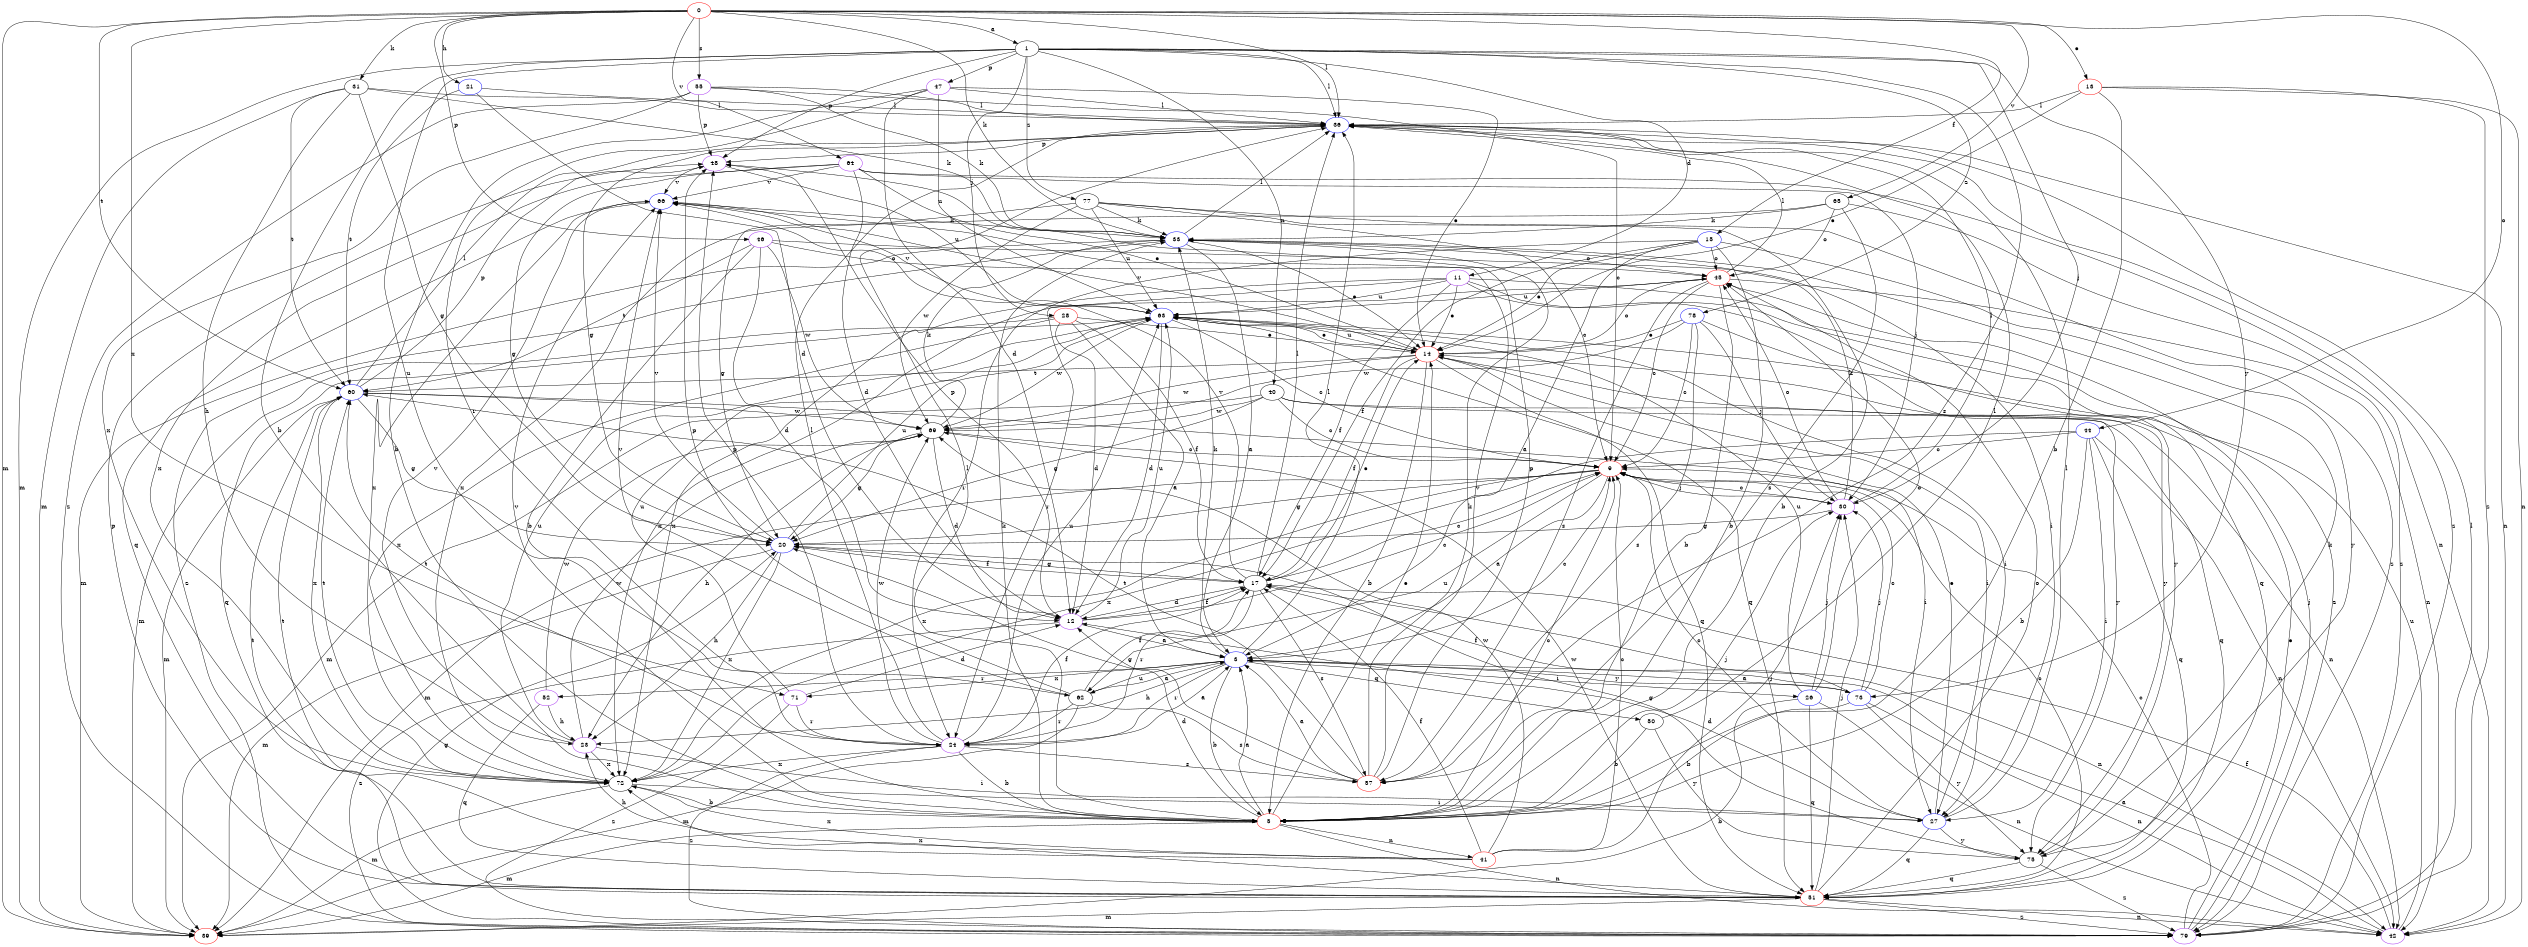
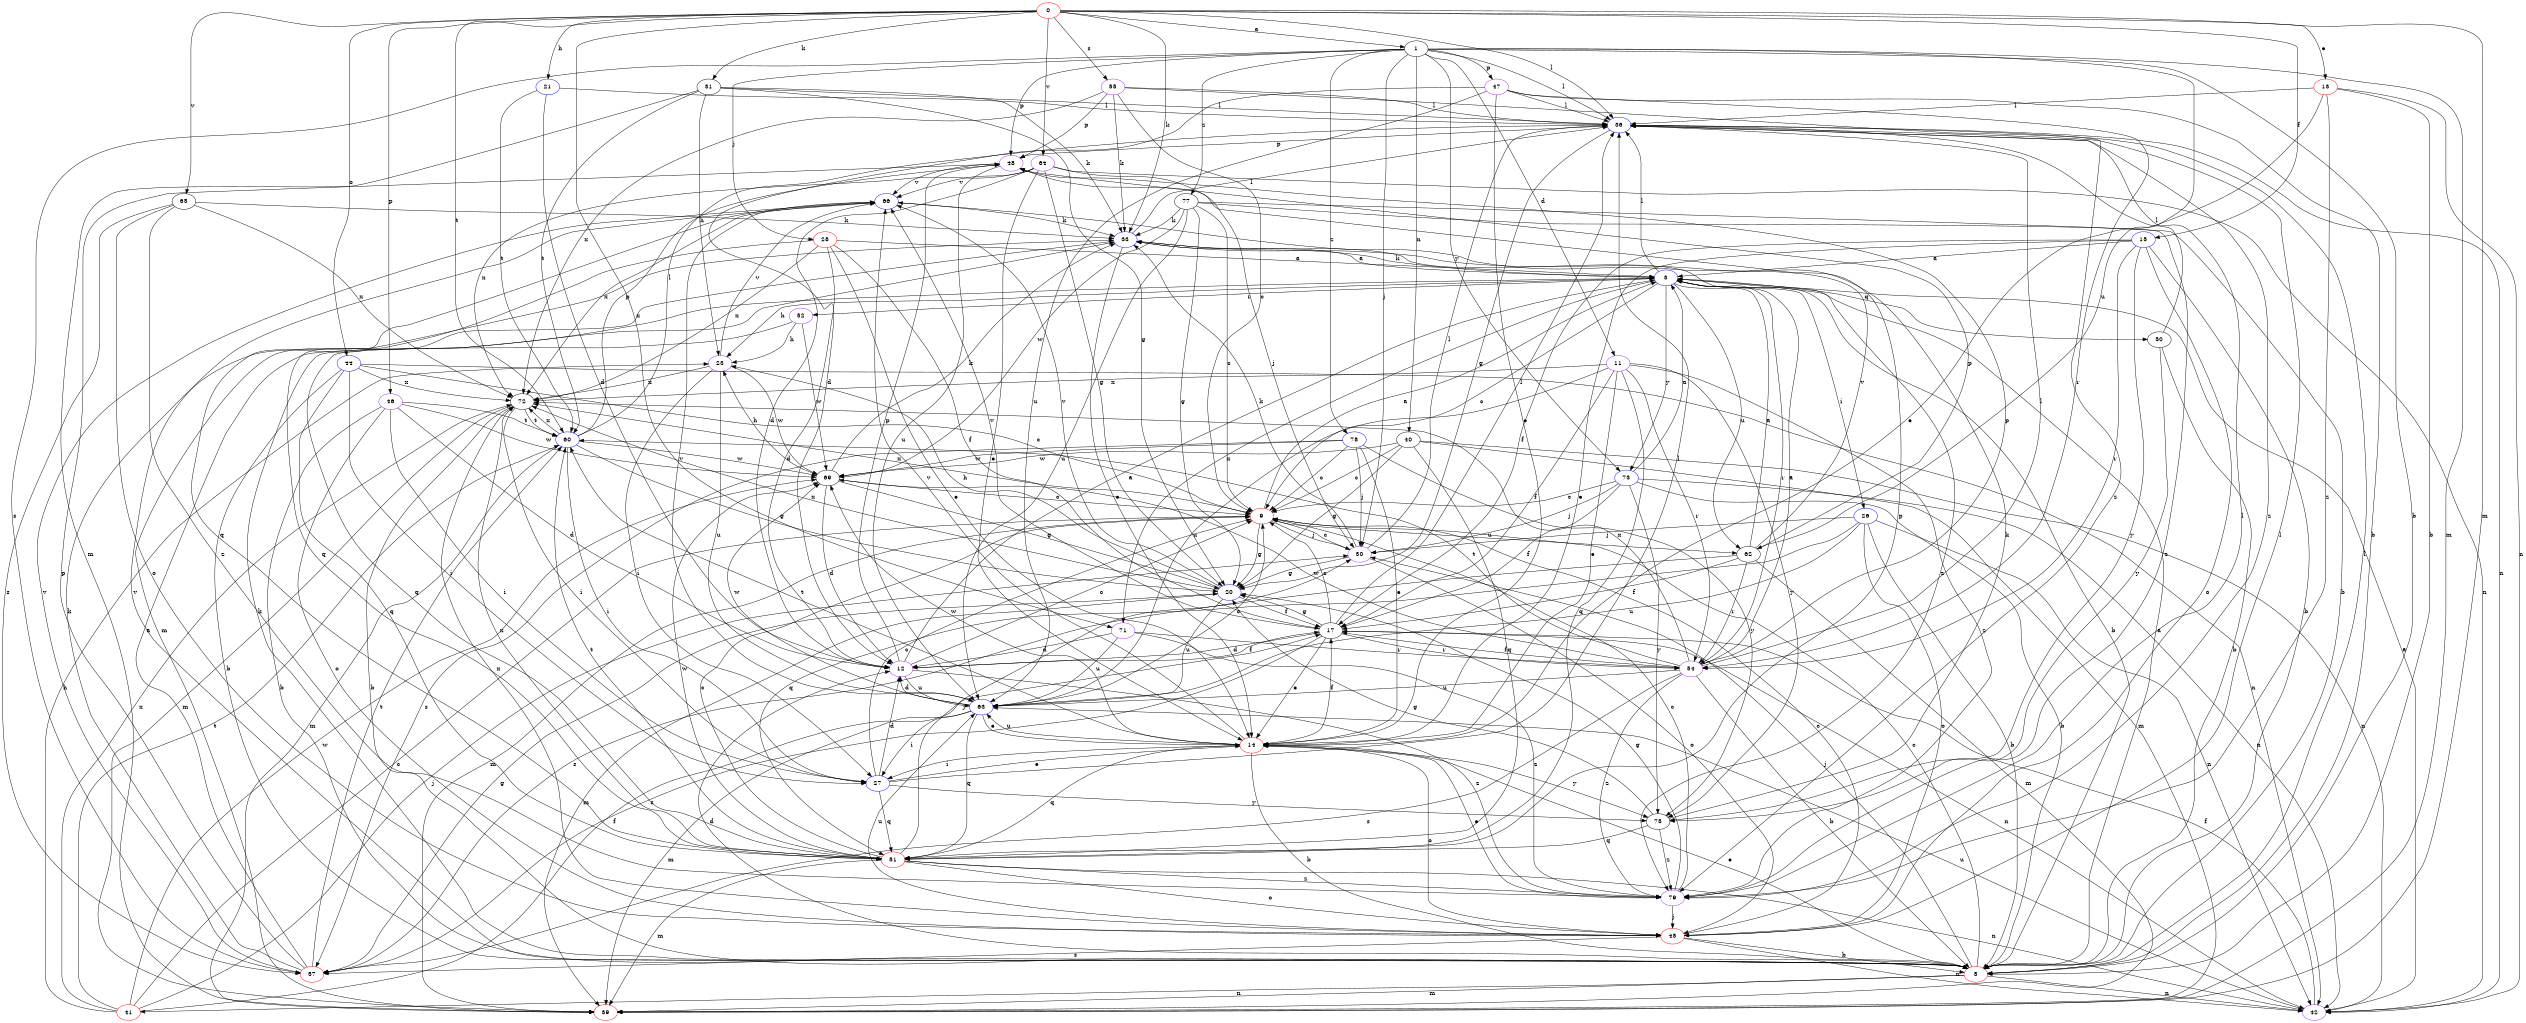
(1472, 252) -> none
(953, 745) -> (1691, 669)
(1060, 903) -> (2000, 729)
